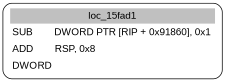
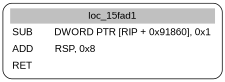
(43, 66) -> (33, 66)
